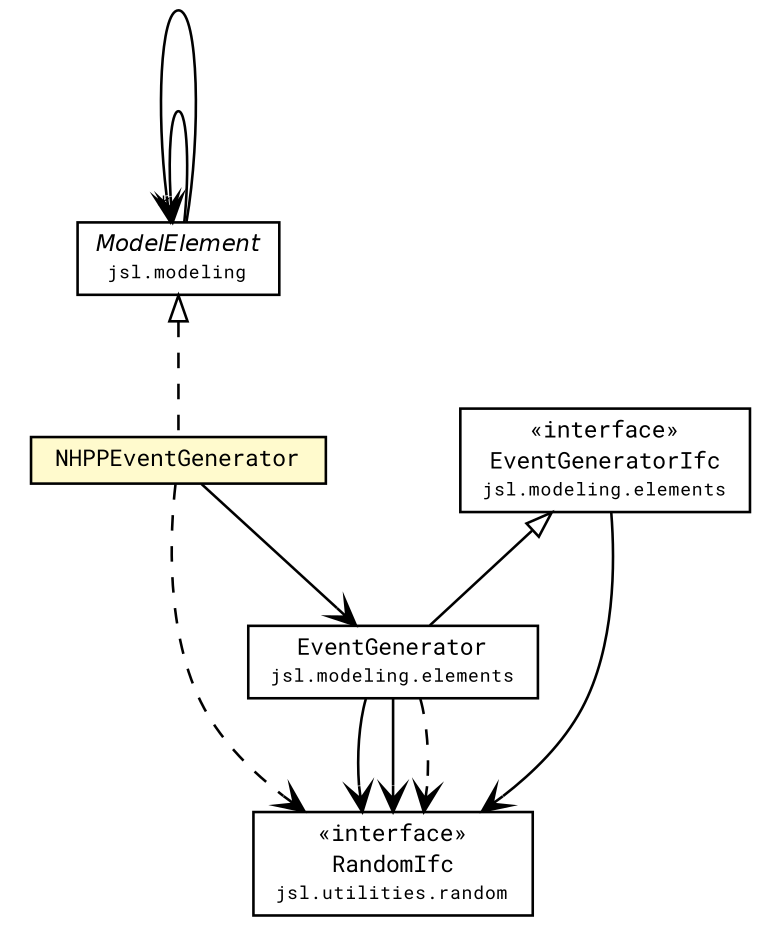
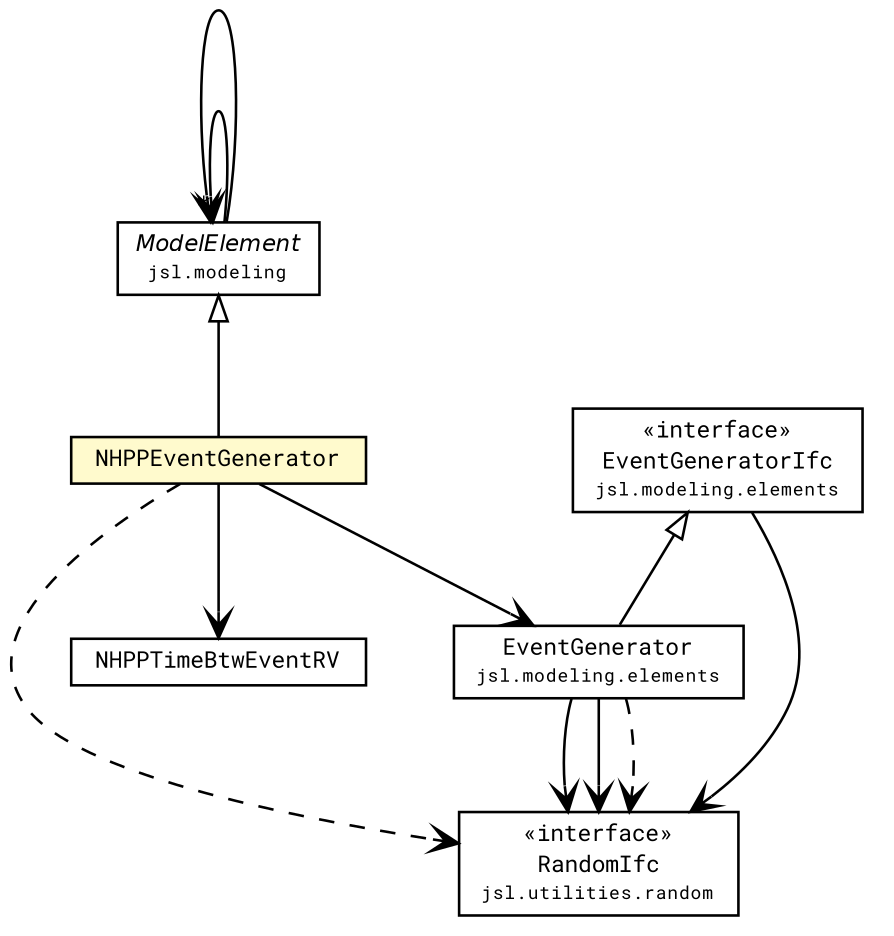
(178, 379) -> (219, 379)
none -> (219, 662)
